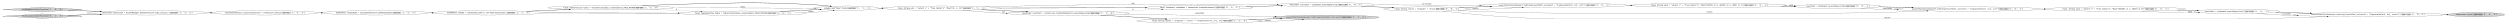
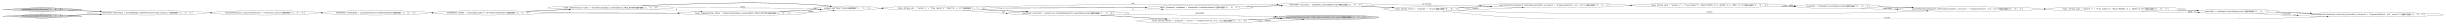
(2476, 15) -> none
